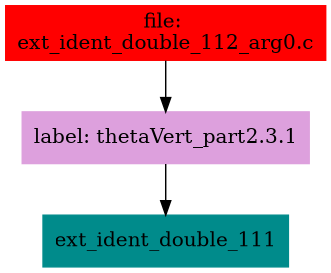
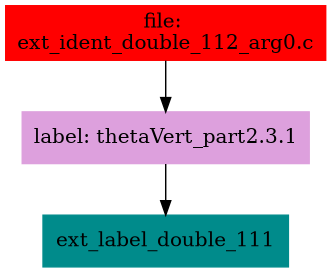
(166, 241) -> (166, 241)
